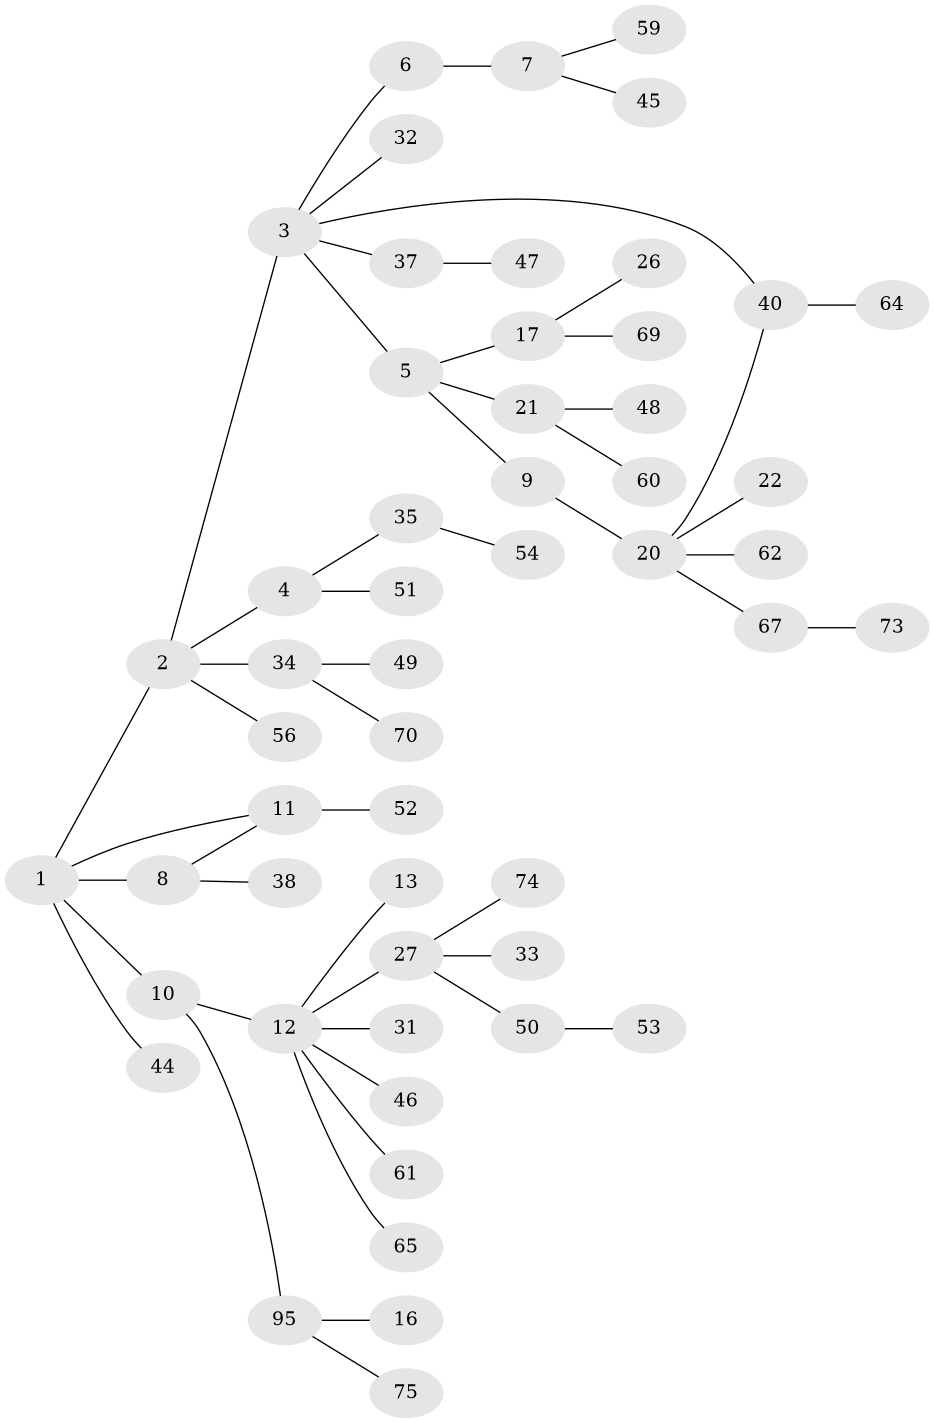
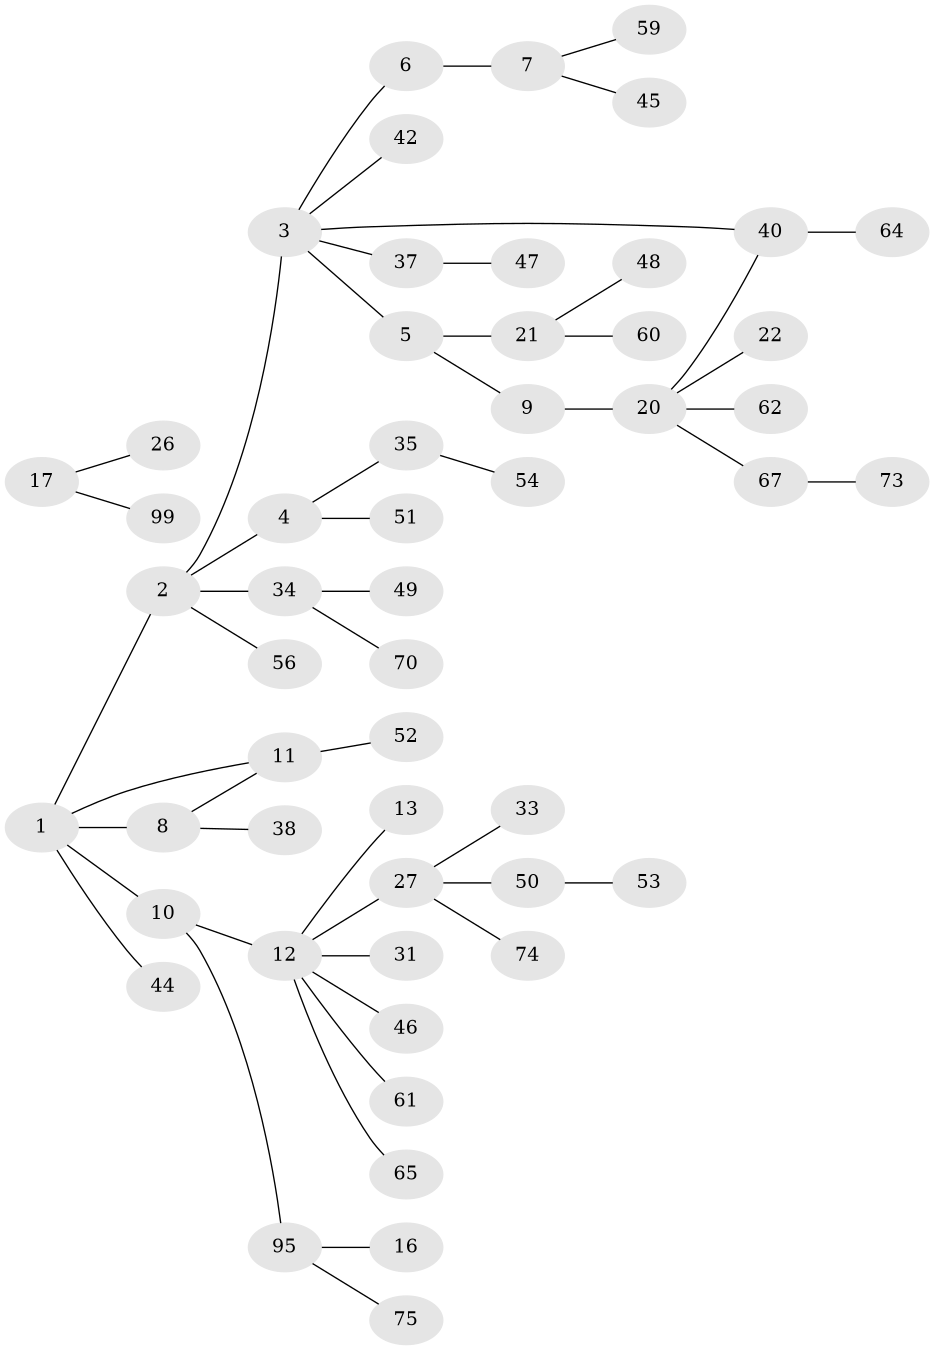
(406, 139) -> (406, 139)
(649, 336) -> (163, 518)
(467, 354) -> none
